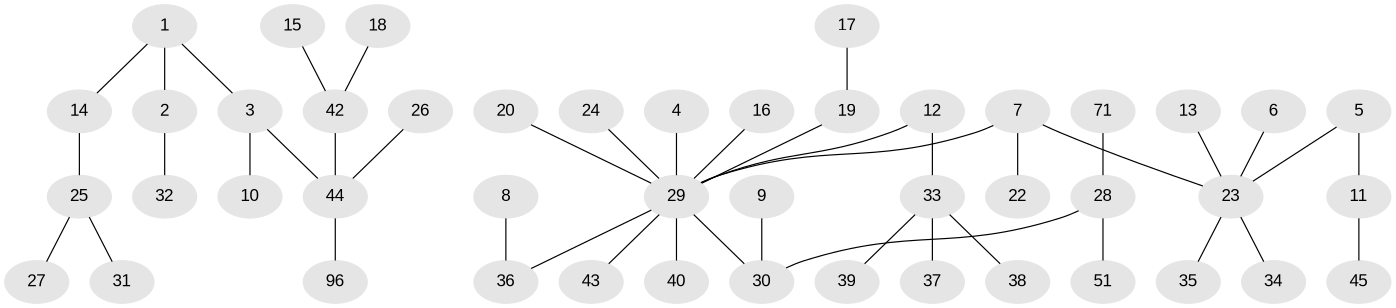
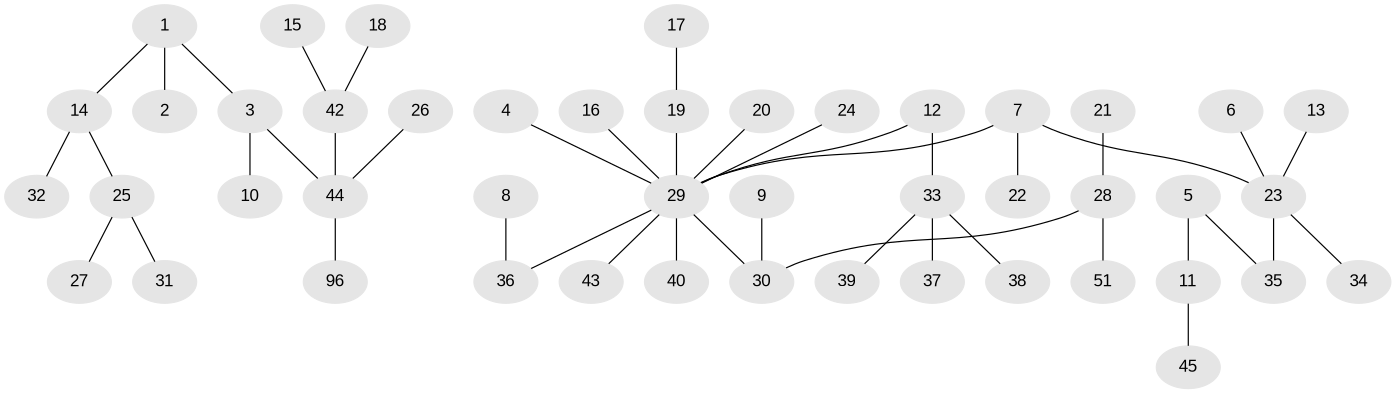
(1103, 111) -> (1103, 111)
(165, 154) -> (58, 154)
(1295, 154) -> (1231, 239)
